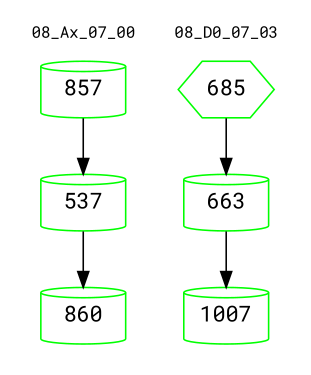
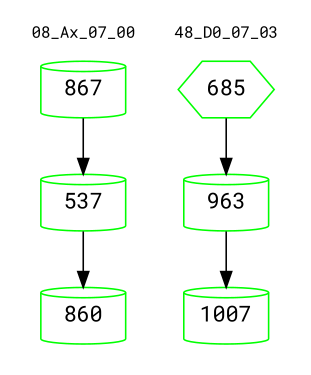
(227, 34) -> (227, 34)
(83, 90) -> (83, 90)
(226, 203) -> (226, 203)
